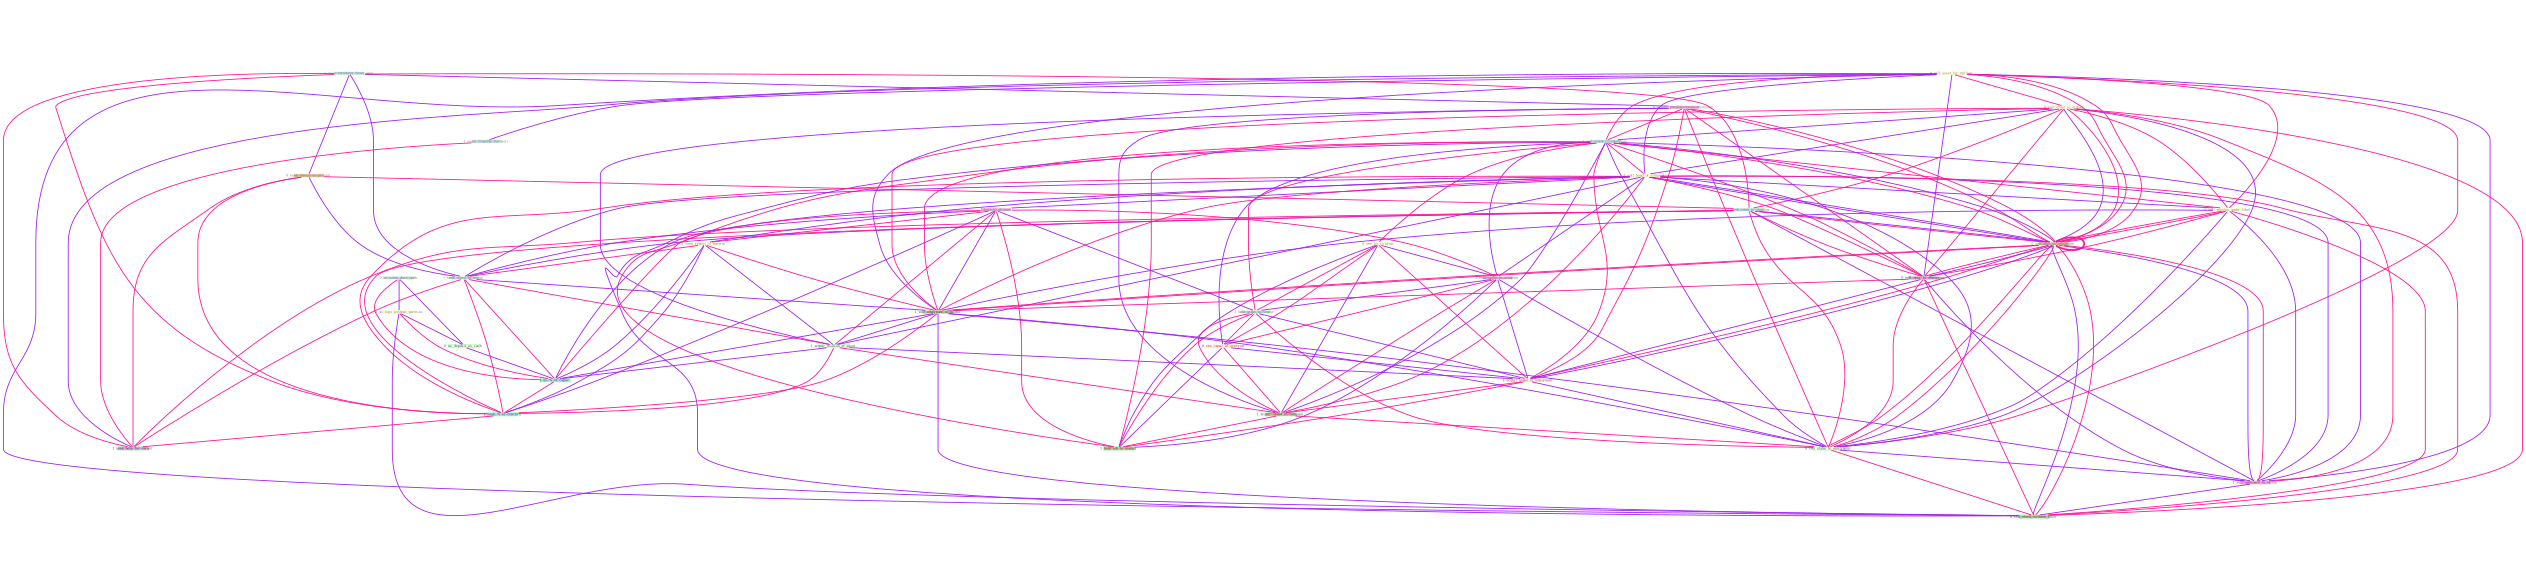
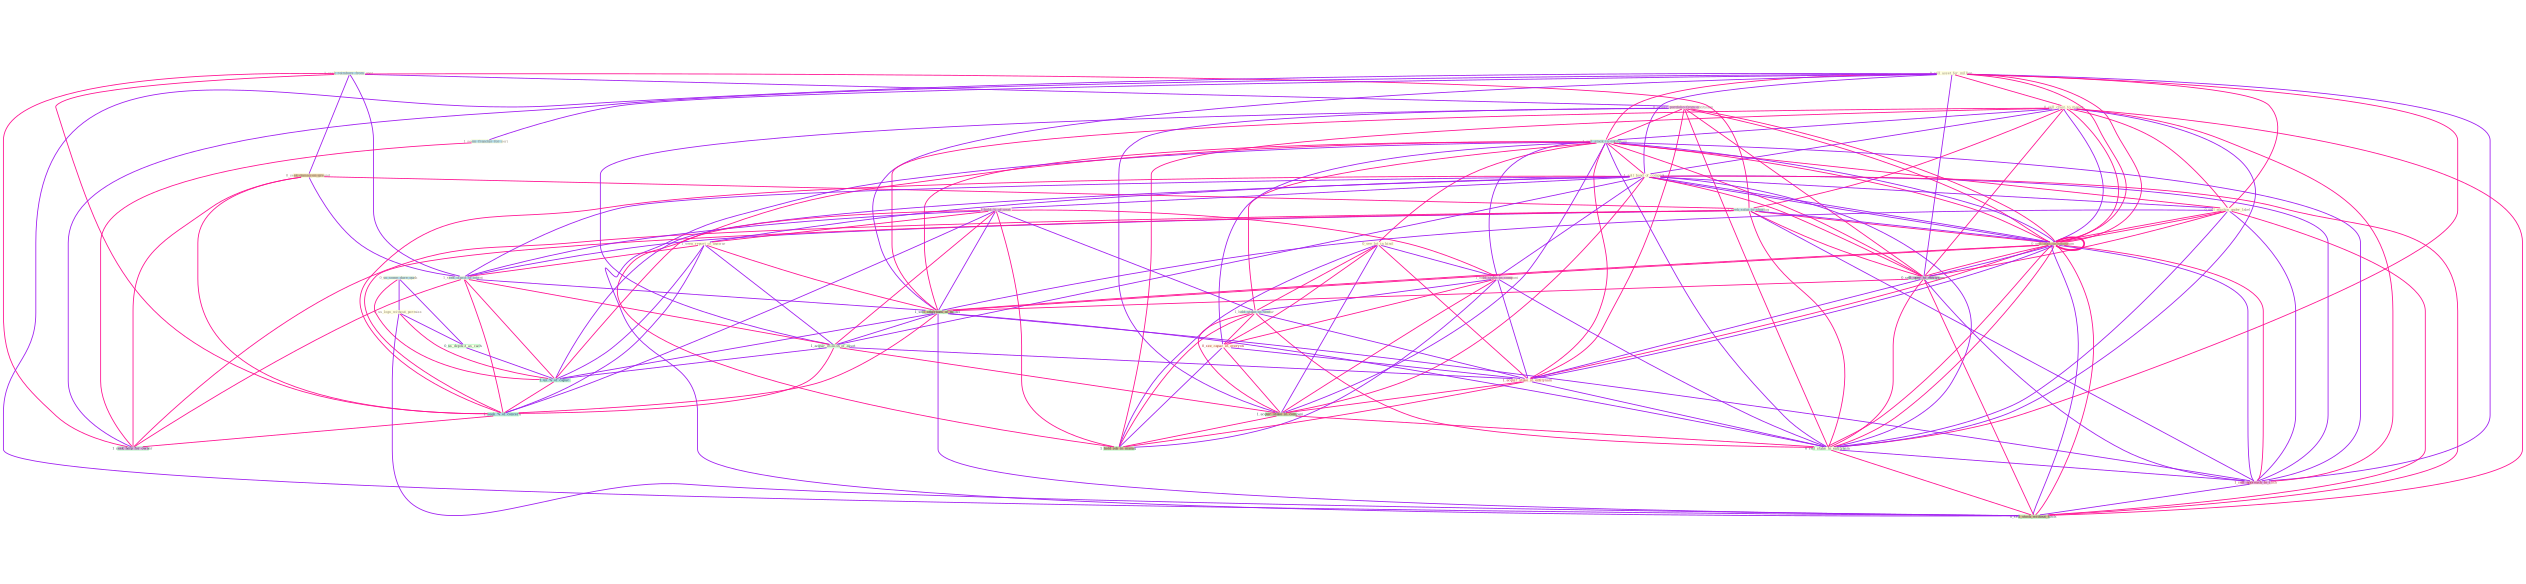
(1222, 205) -> none
(399, 312) -> (399, 312)
(2256, 483) -> (2256, 483)
